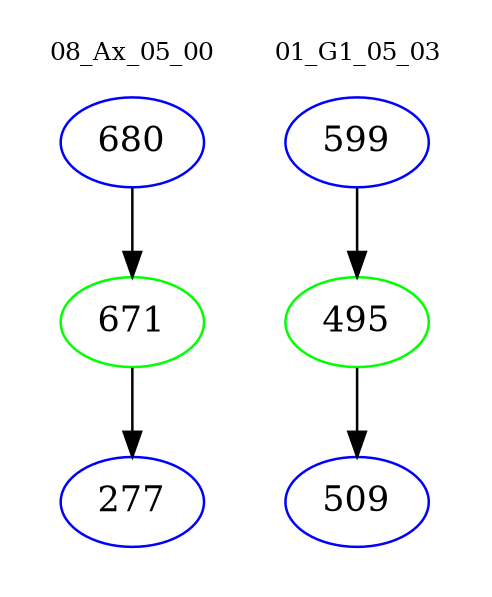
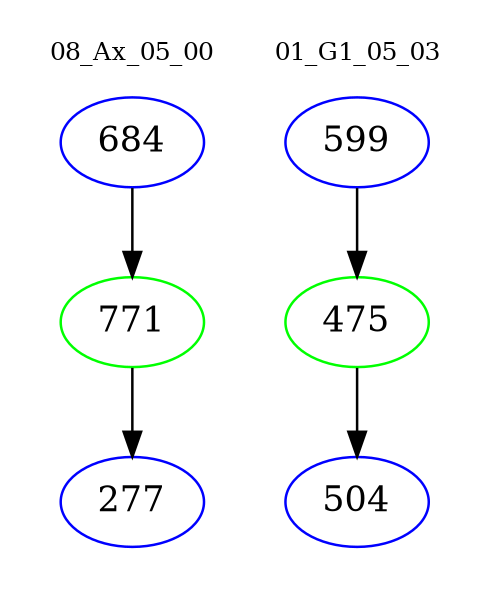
(132, 142) -> (132, 142)
(132, 322) -> (132, 322)
(357, 322) -> (357, 322)
(357, 502) -> (357, 502)
